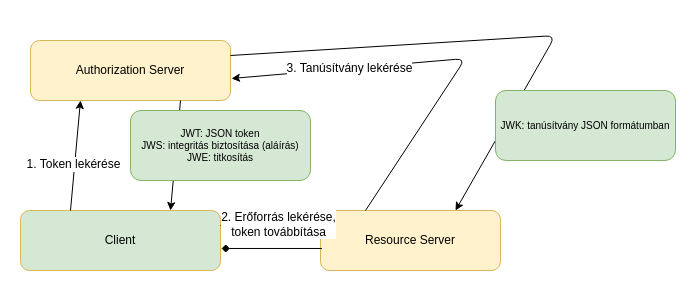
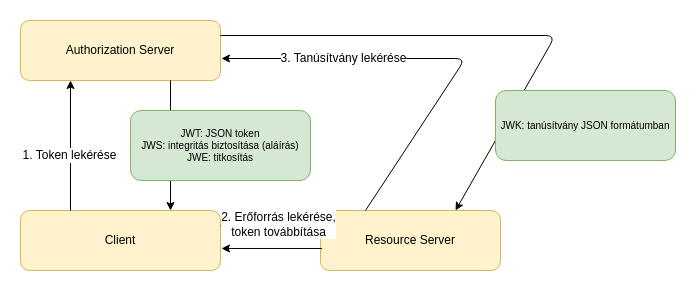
(131, 71) -> (121, 51)
(121, 241) -> (121, 241)
(230, 248) -> (229, 248)
